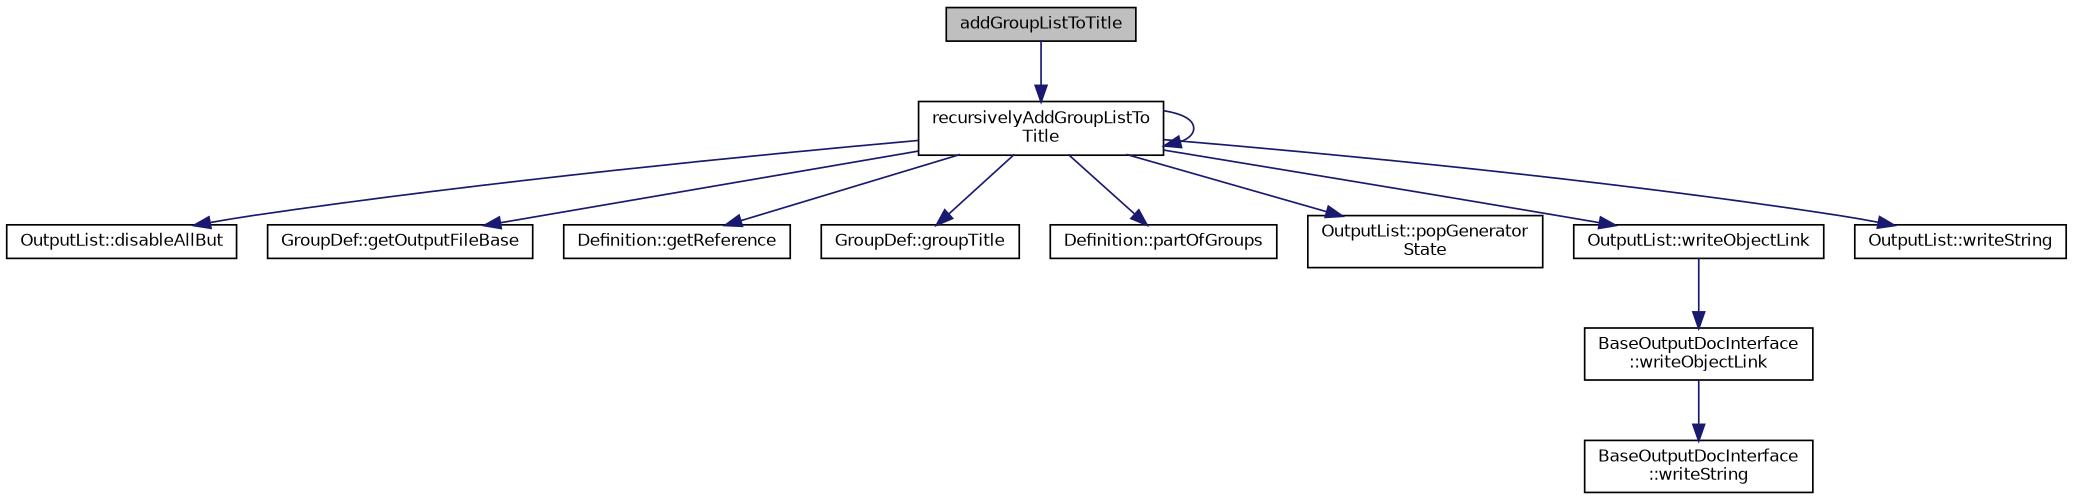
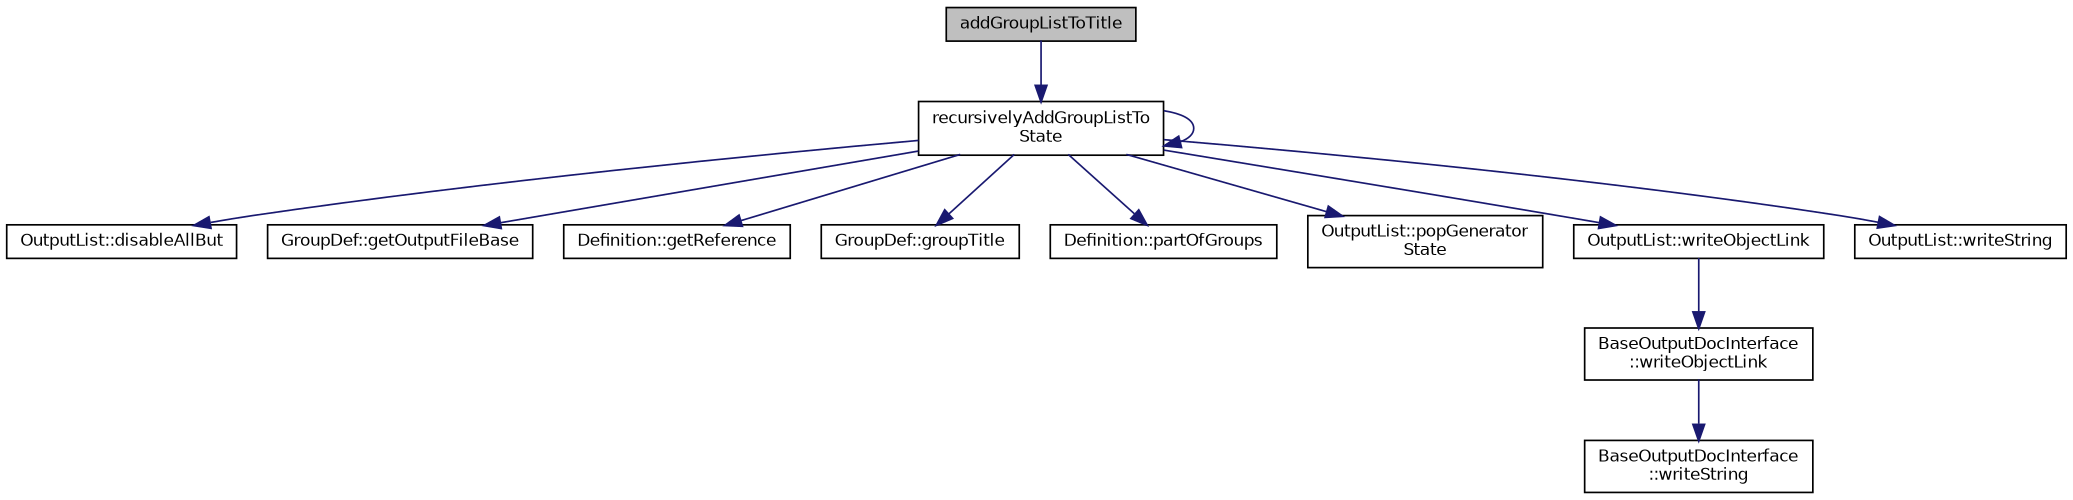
(1041, 128) -> (1041, 128)
